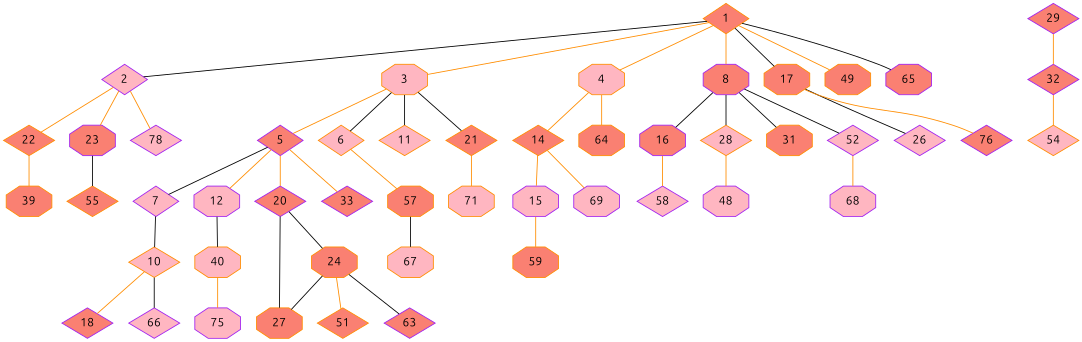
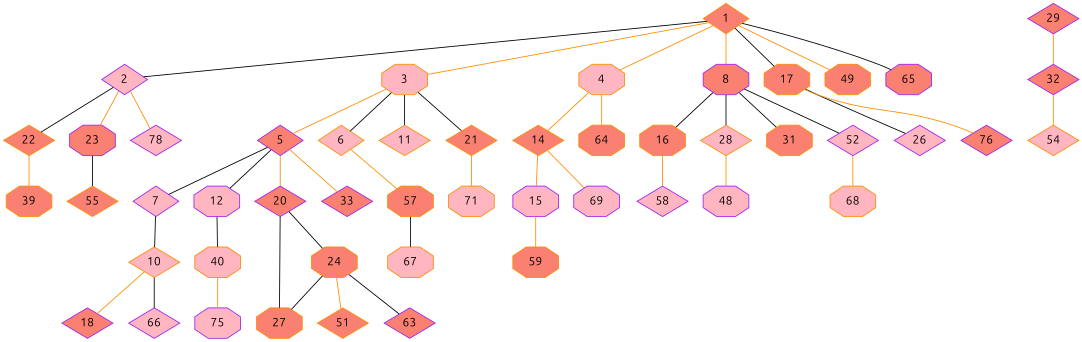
(77, 110) -> (77, 110)
(663, 140) -> (663, 140)
(251, 169) -> (251, 169)
(853, 201) -> (853, 201)
